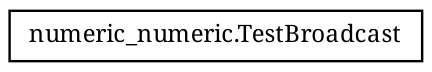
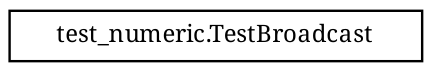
(216, 36) -> (216, 36)
